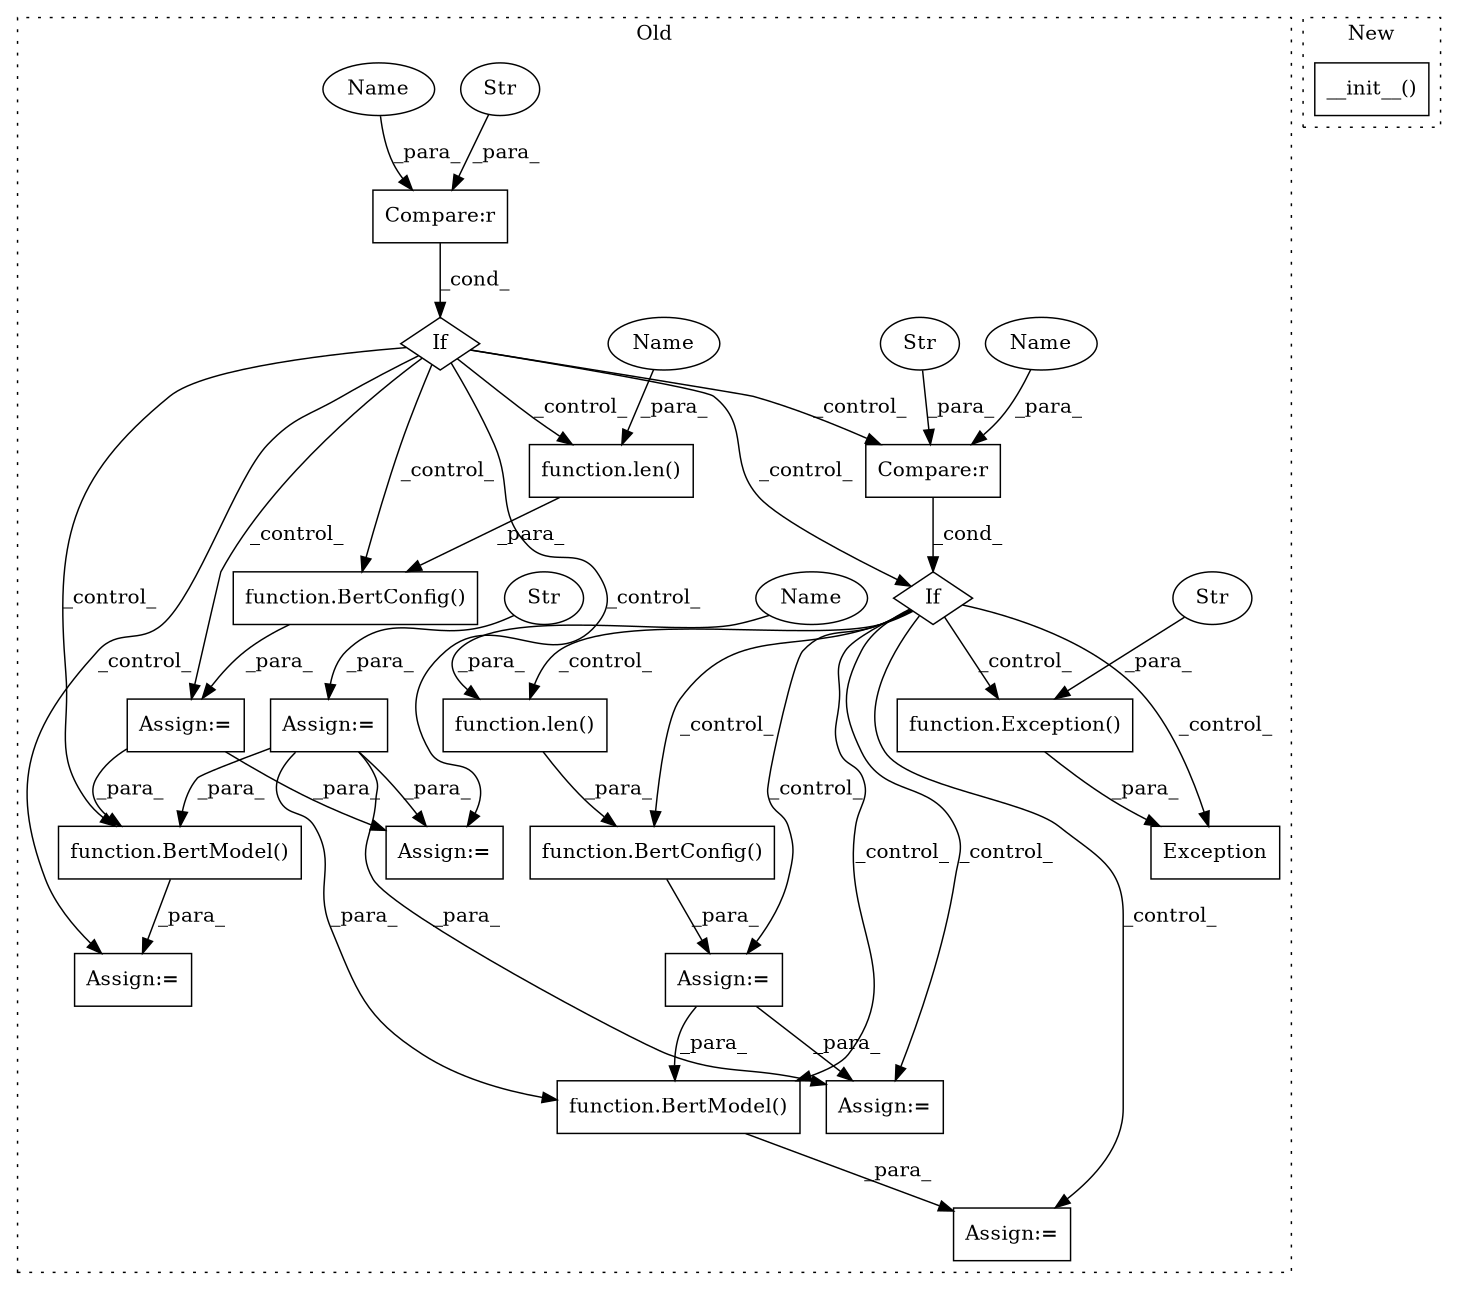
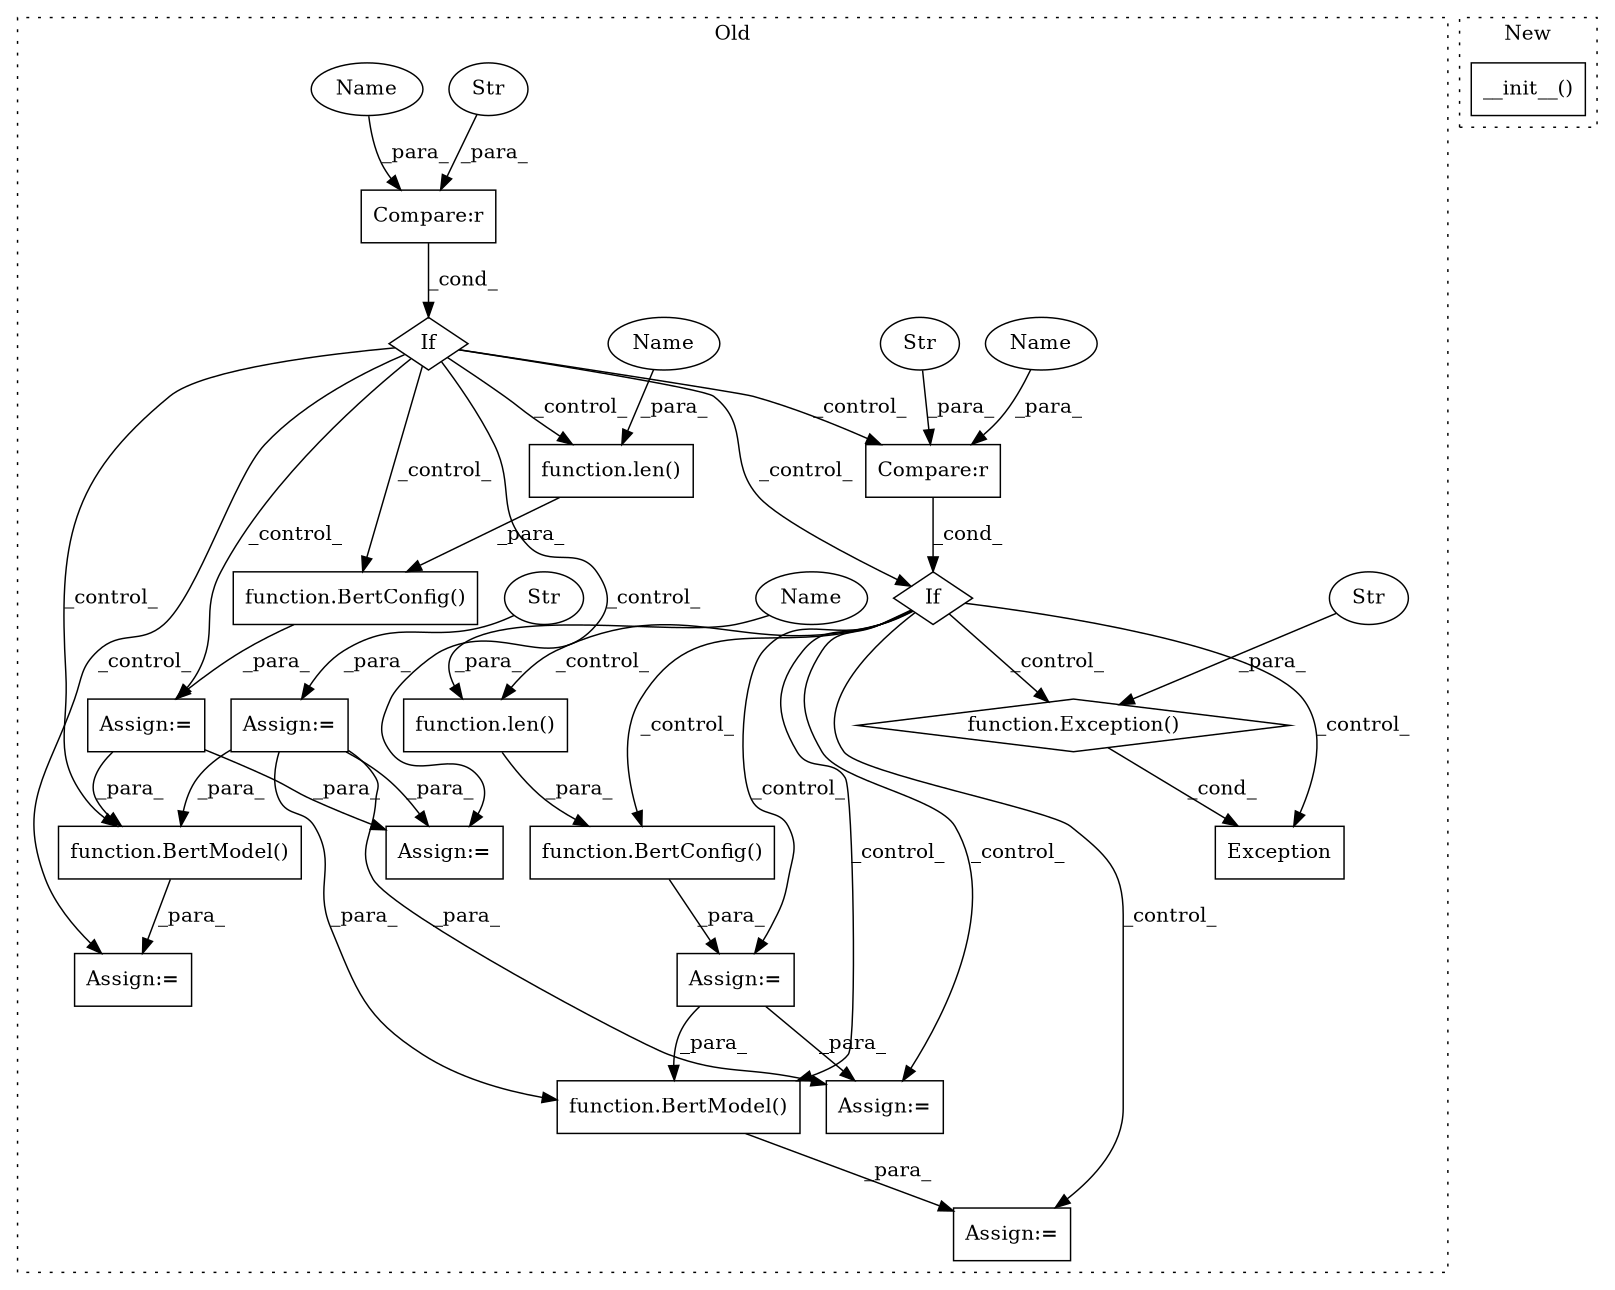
(1015, 725) -> (1073, 725)
(1145, 789) -> (1223, 789)
